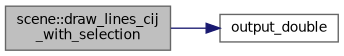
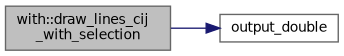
(88, 28) -> (88, 28)
